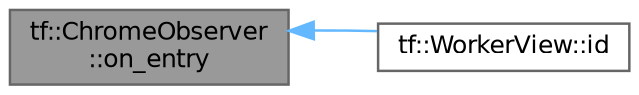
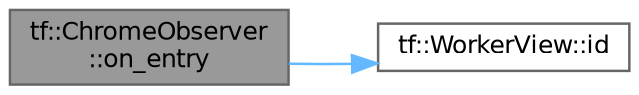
(346, 31) -> (320, 64)
